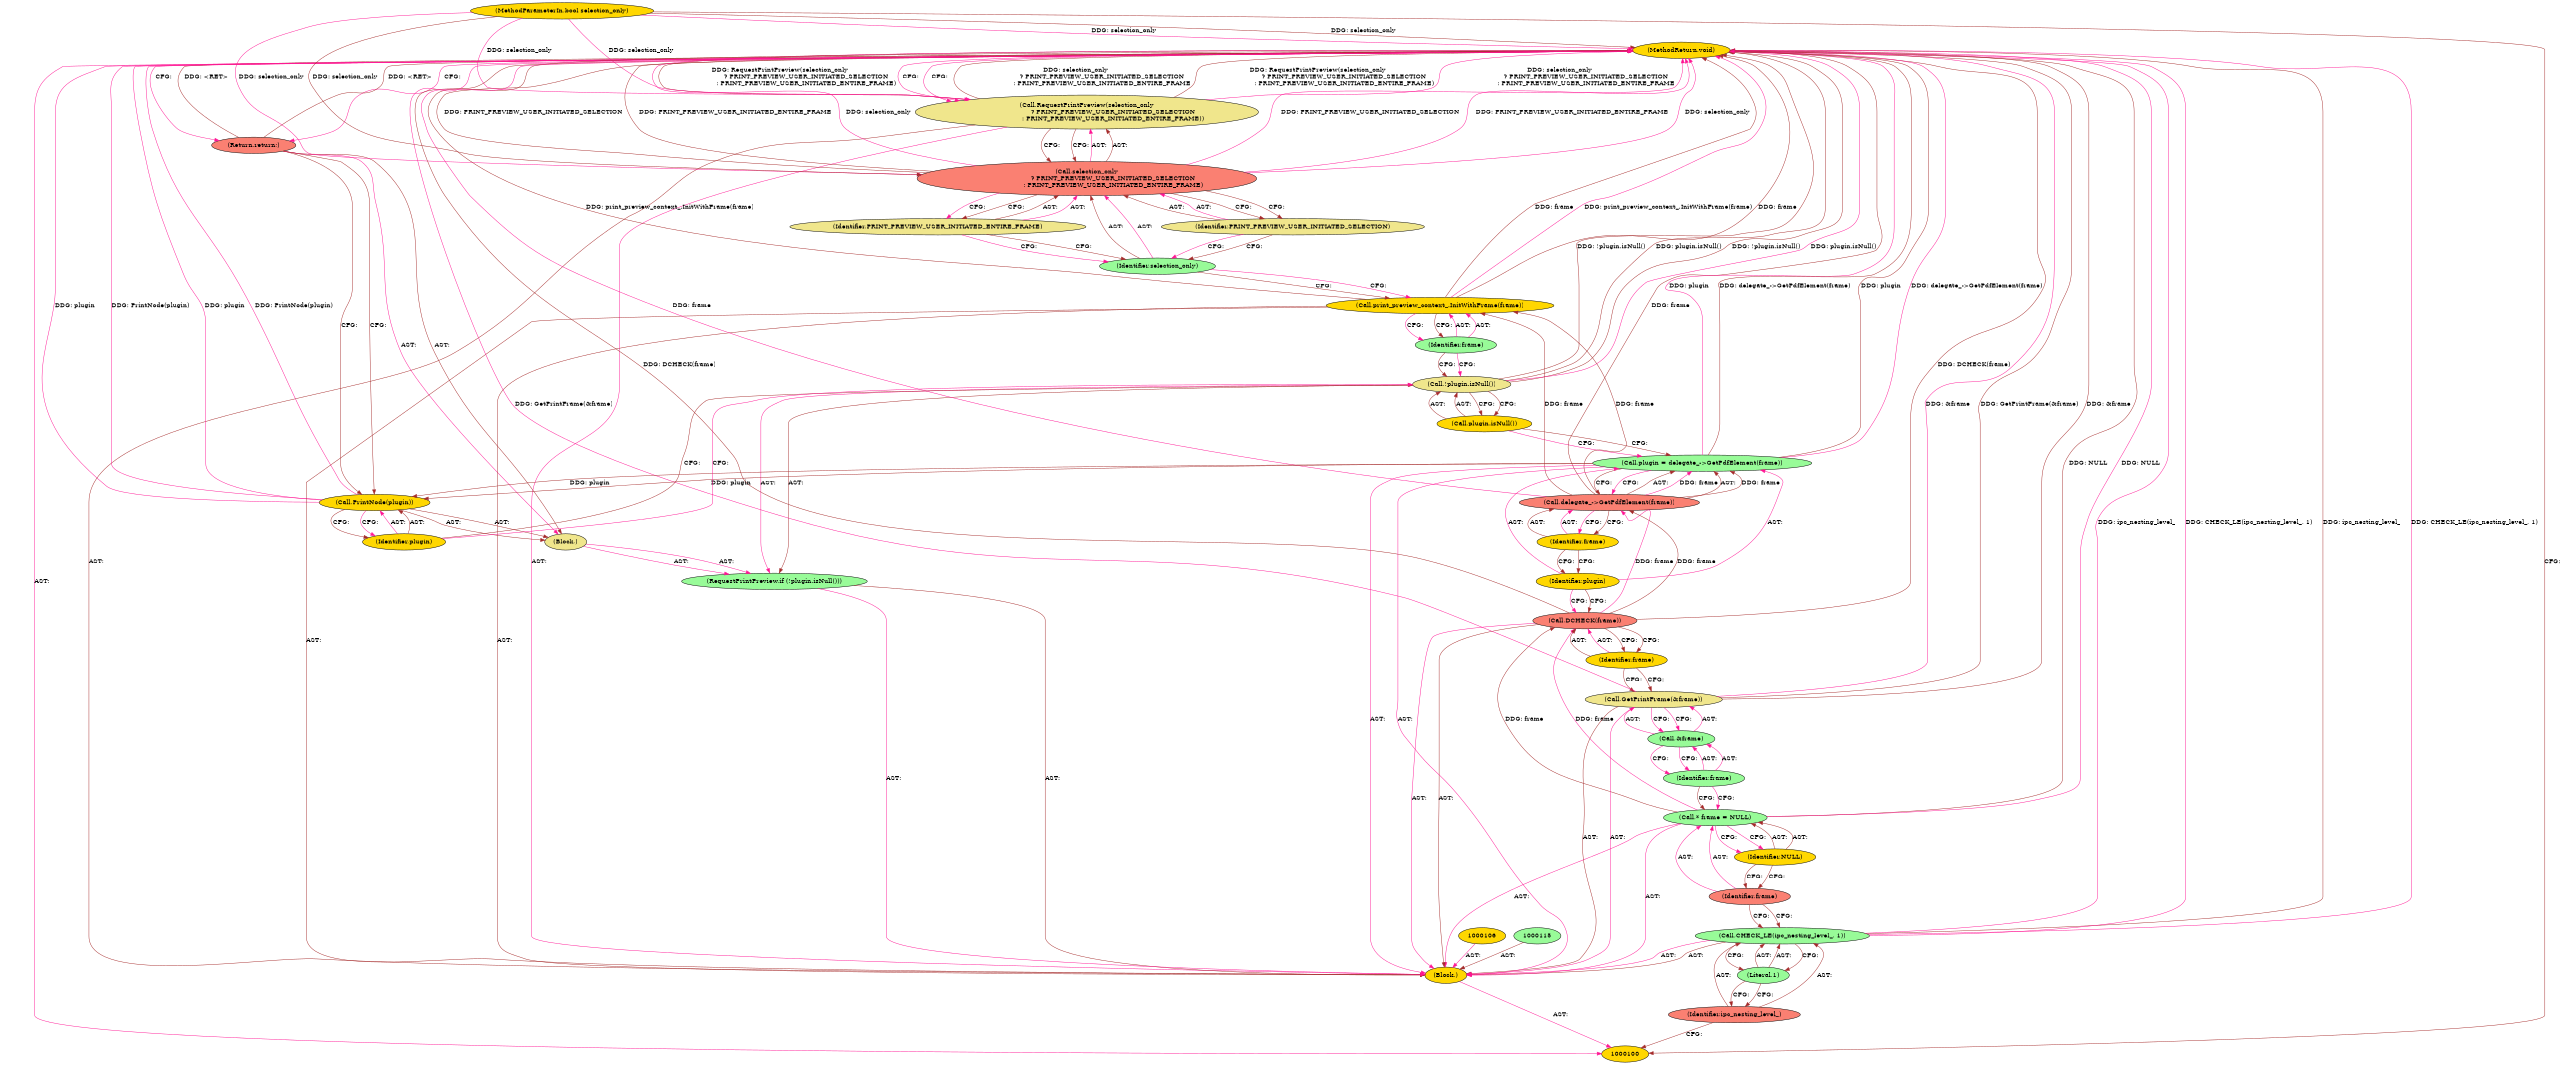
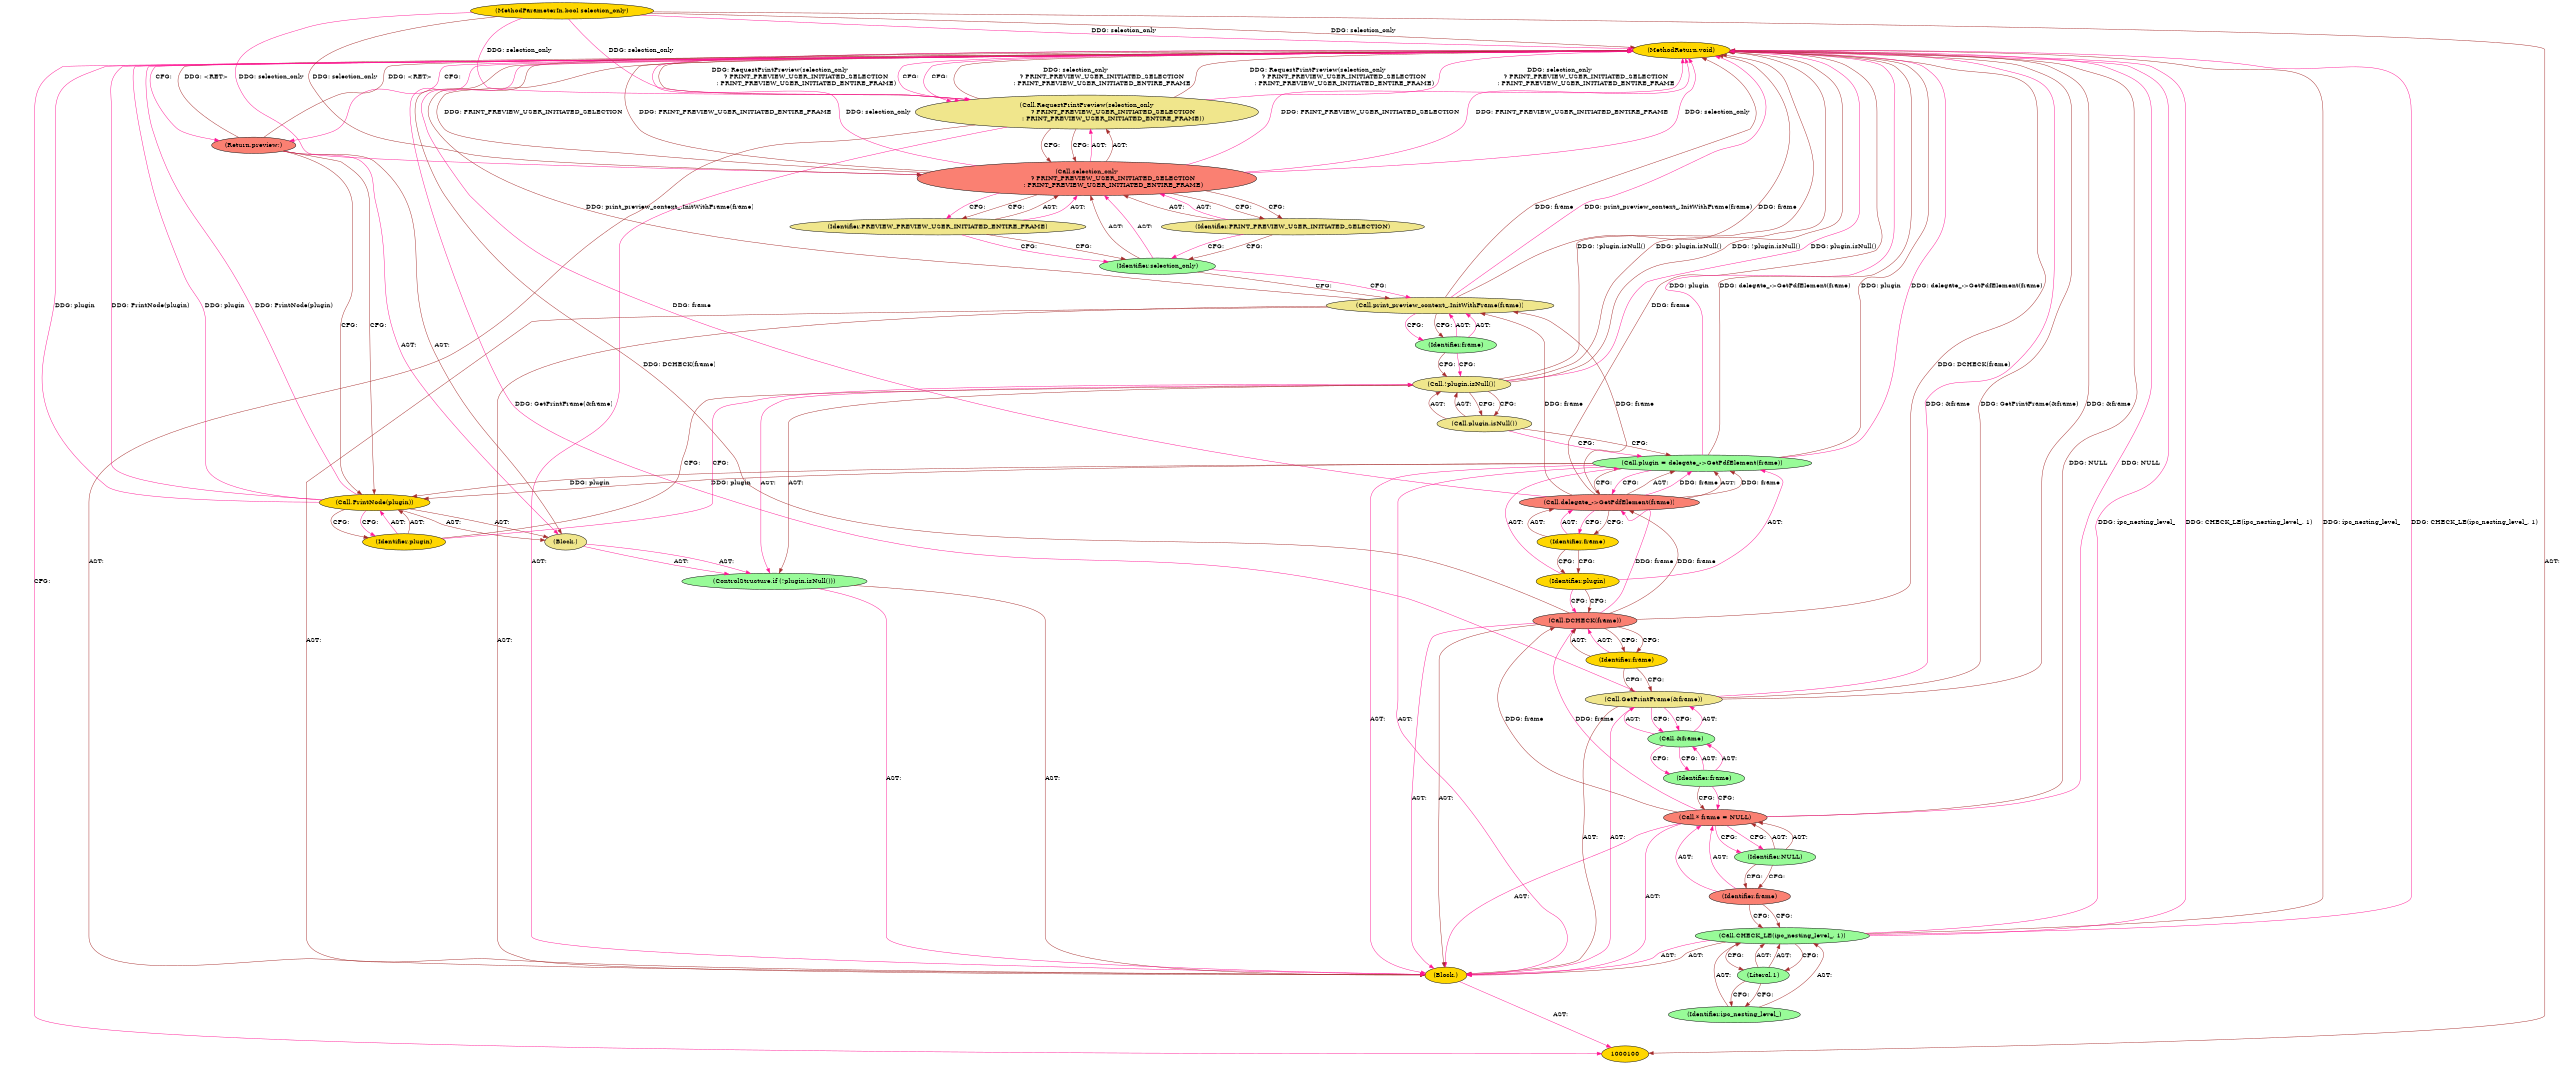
(254, 145) -> (254, 145)
(938, 227) -> (938, 227)
(1440, 306) -> (1440, 306)
(1484, 424) -> (1484, 424)
(2553, 562) -> (2553, 562)
(43, 581) -> (43, 581)
(774, 581) -> (774, 581)
(1715, 818) -> (1715, 818)
(1775, 857) -> (1775, 857)
(1482, 936) -> none
(1537, 936) -> none
(1734, 1015) -> (1734, 1015)
(1680, 1034) -> none
